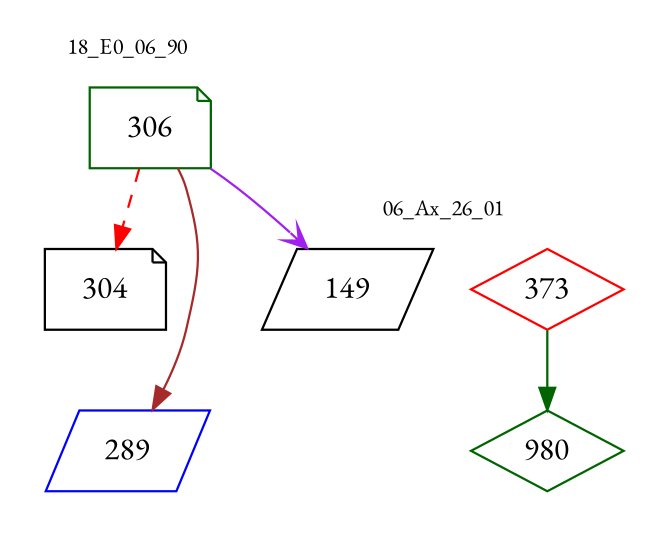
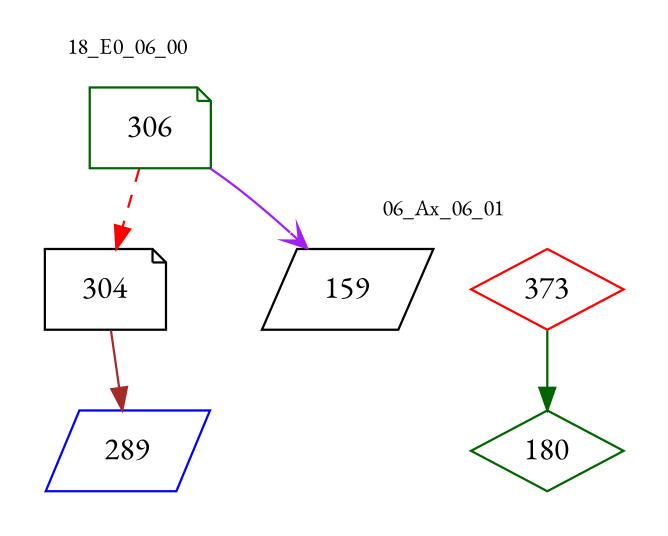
(128, 48) -> (128, 48)
(444, 210) -> (444, 210)
(196, 280) -> (115, 359)
(348, 289) -> (348, 289)
(547, 451) -> (547, 451)
